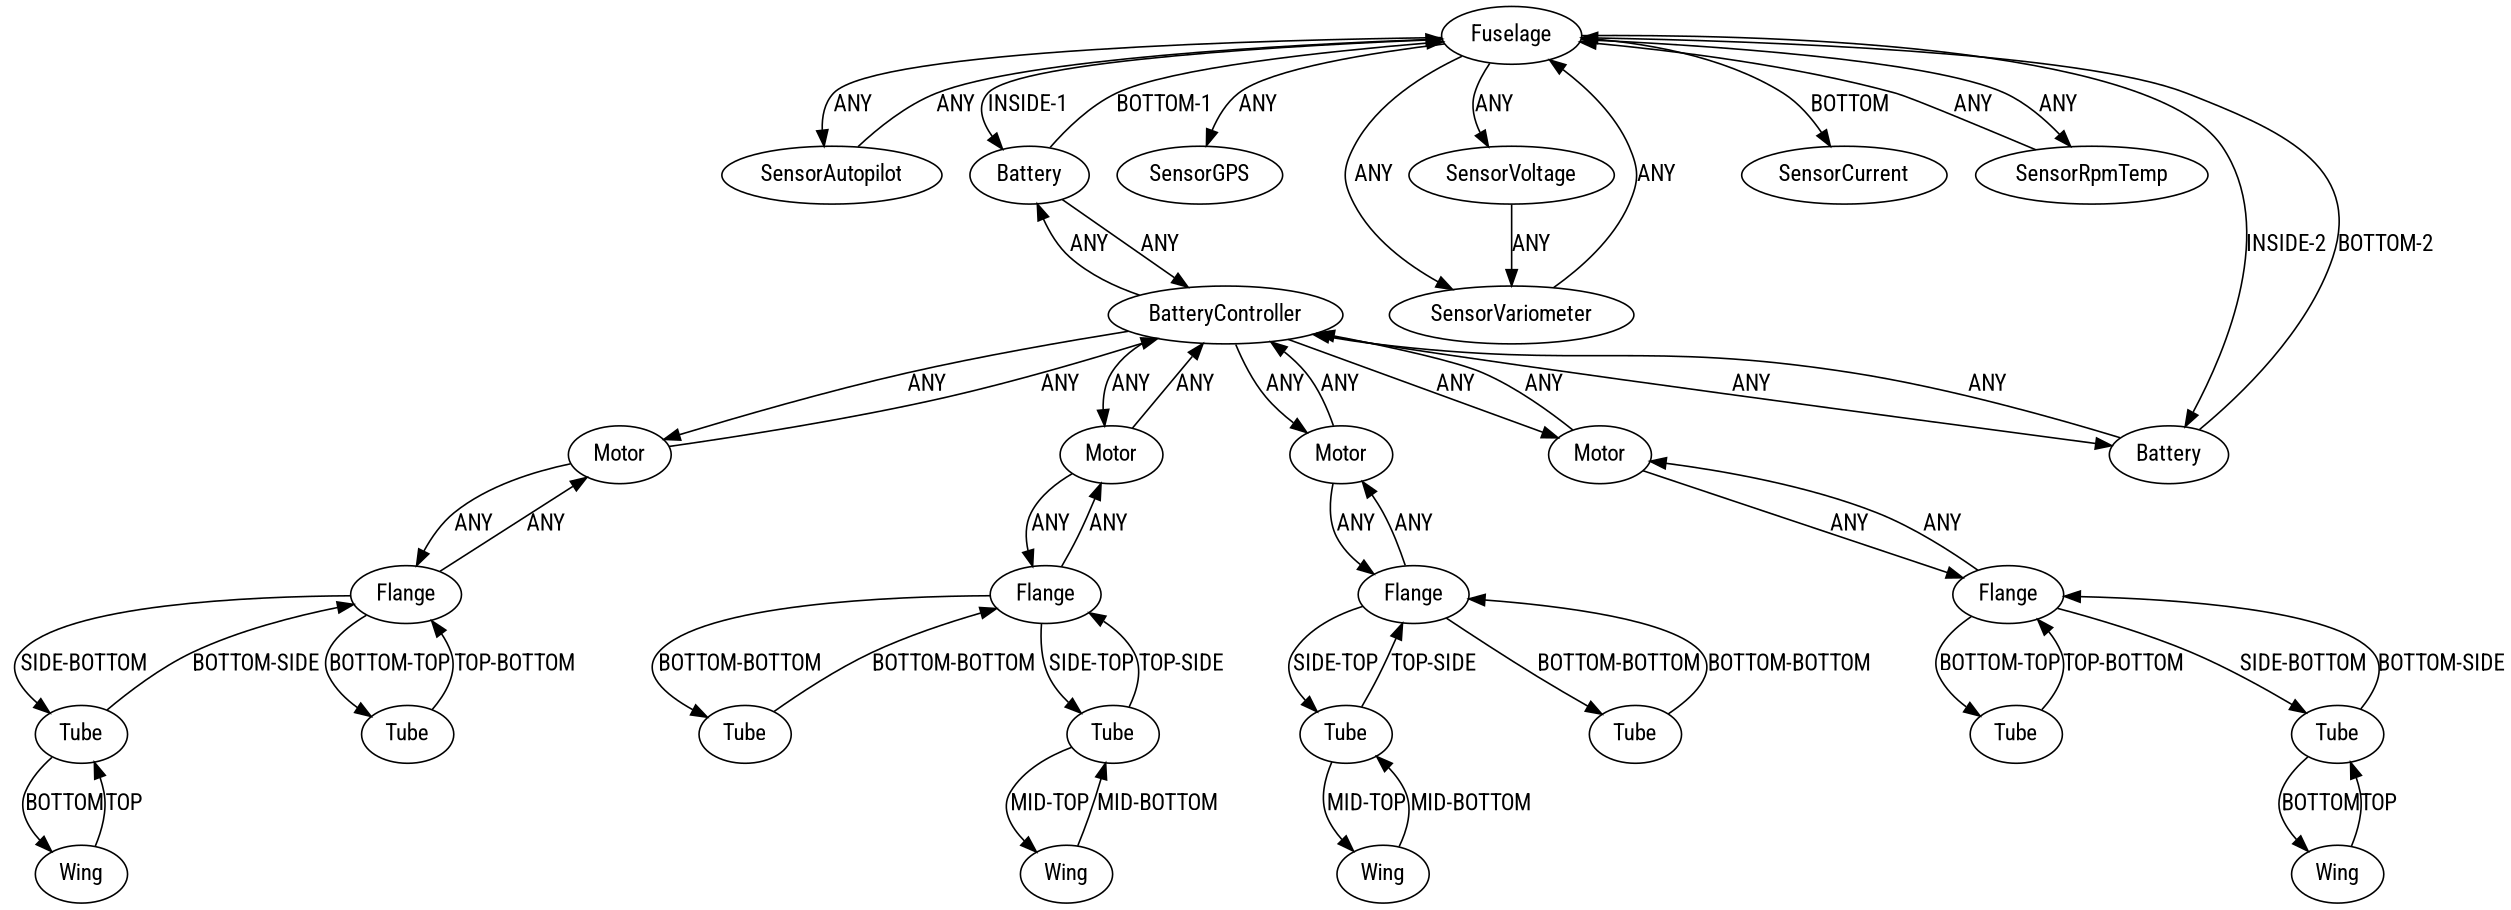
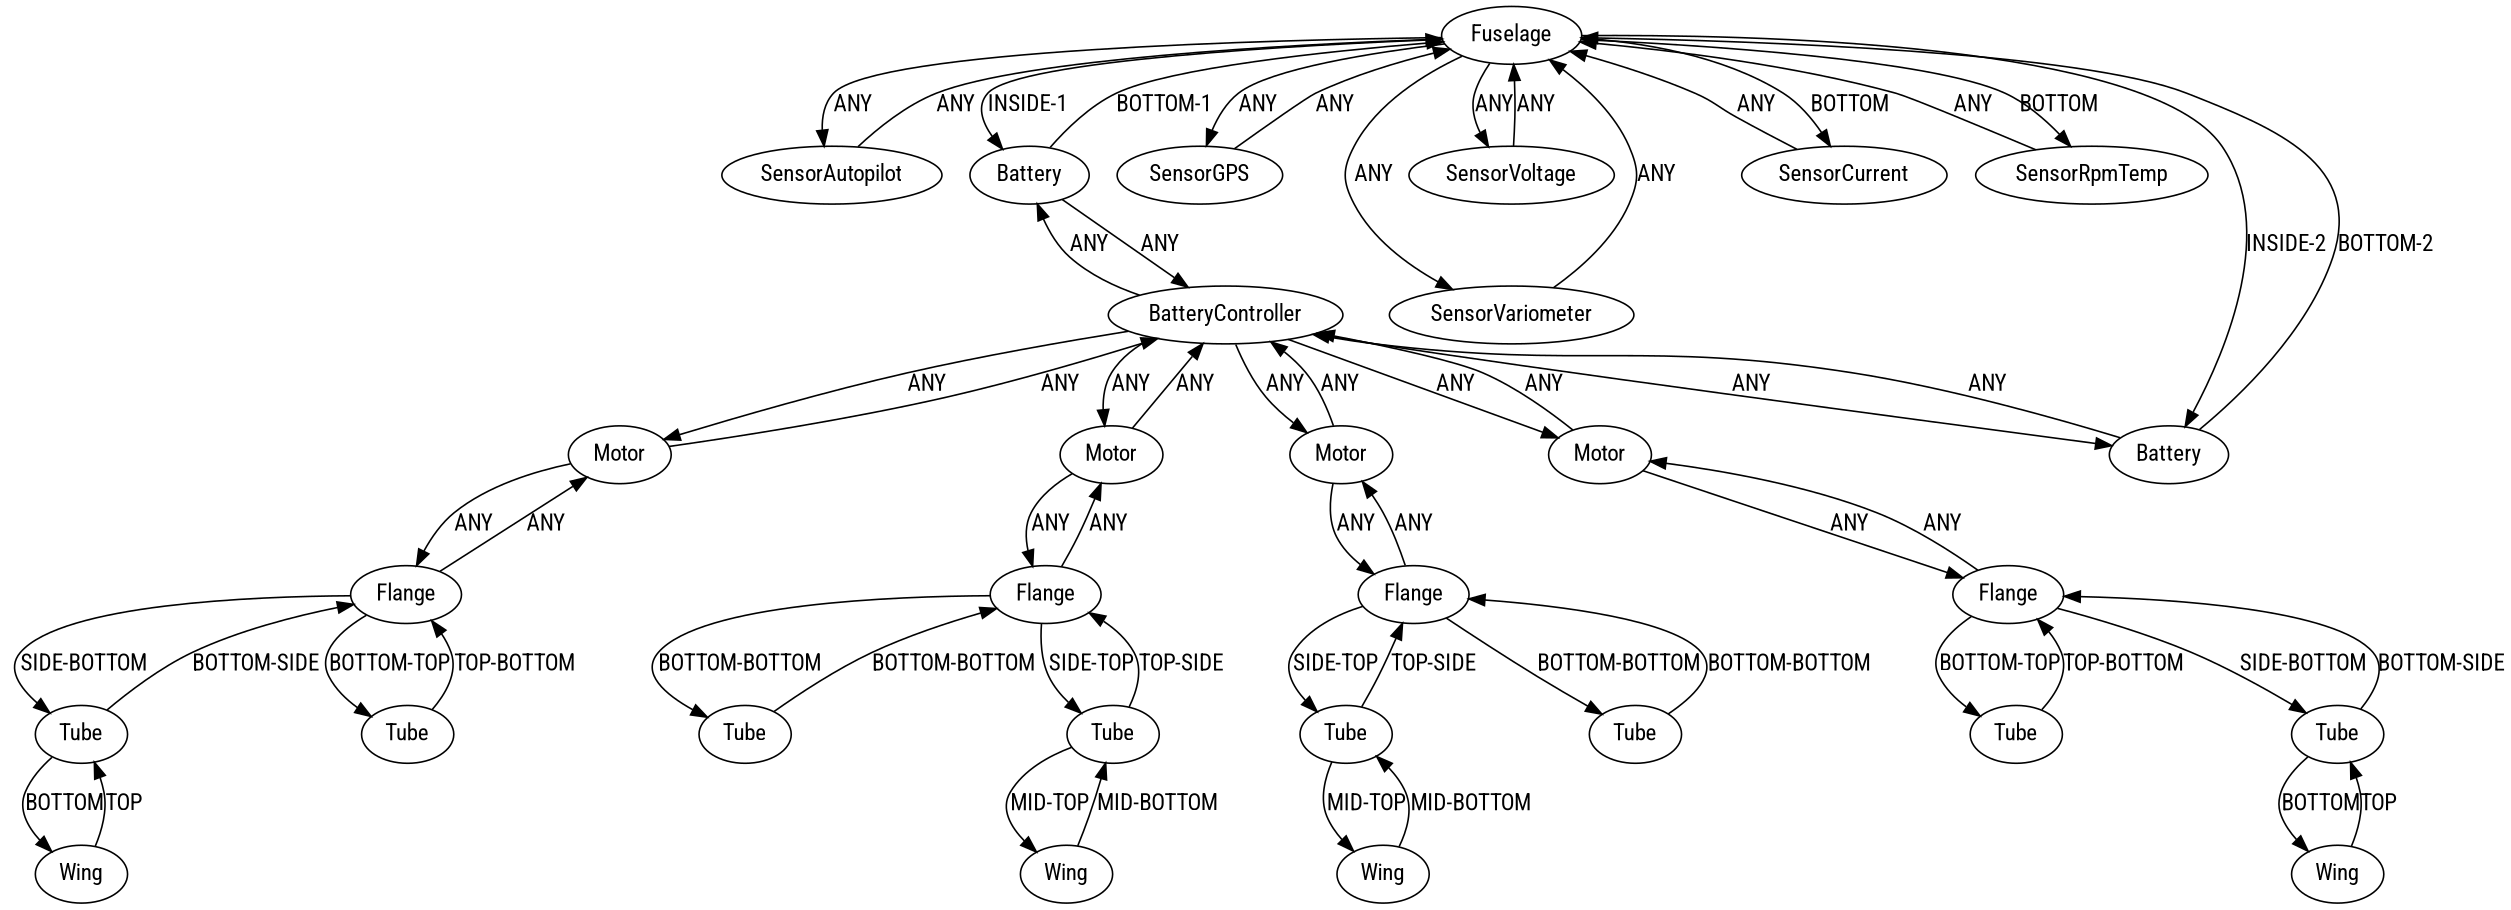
none -> (1328, 88)
none -> (1695, 93)
(2059, 105) -> (2059, 105)
(1512, 237) -> (1515, 114)
